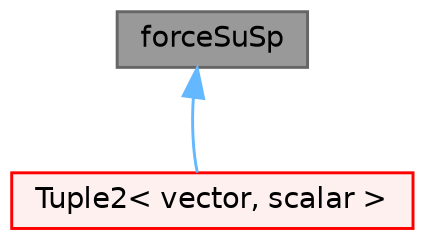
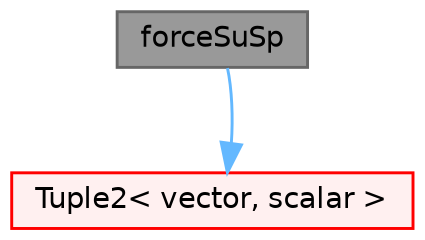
(193, 135) -> (232, 105)
